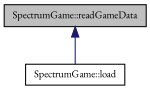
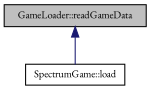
(75, 16) -> (75, 16)
